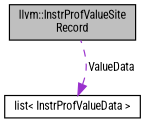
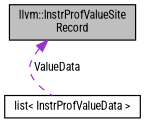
(86, 62) -> (31, 75)
